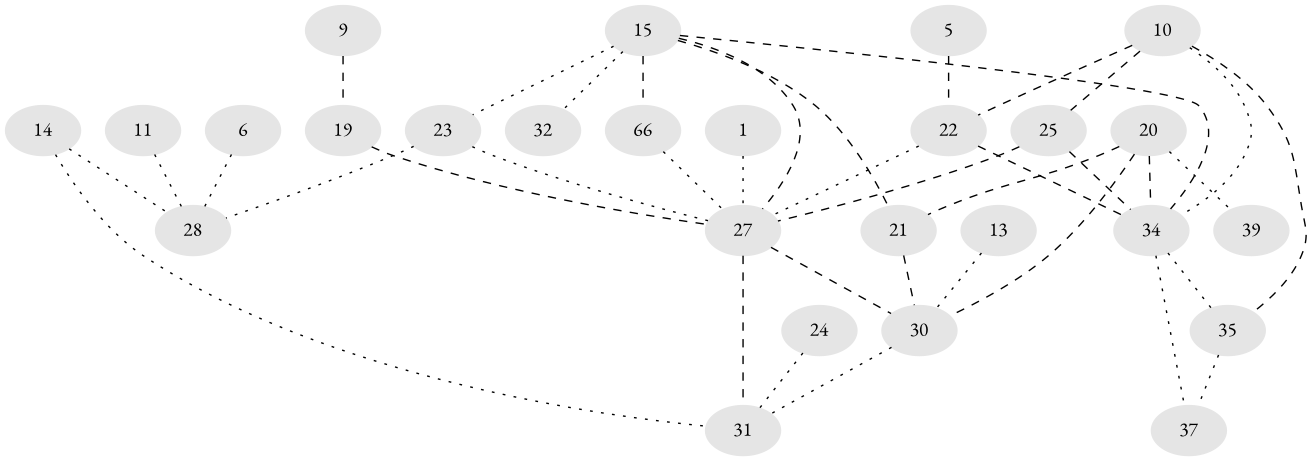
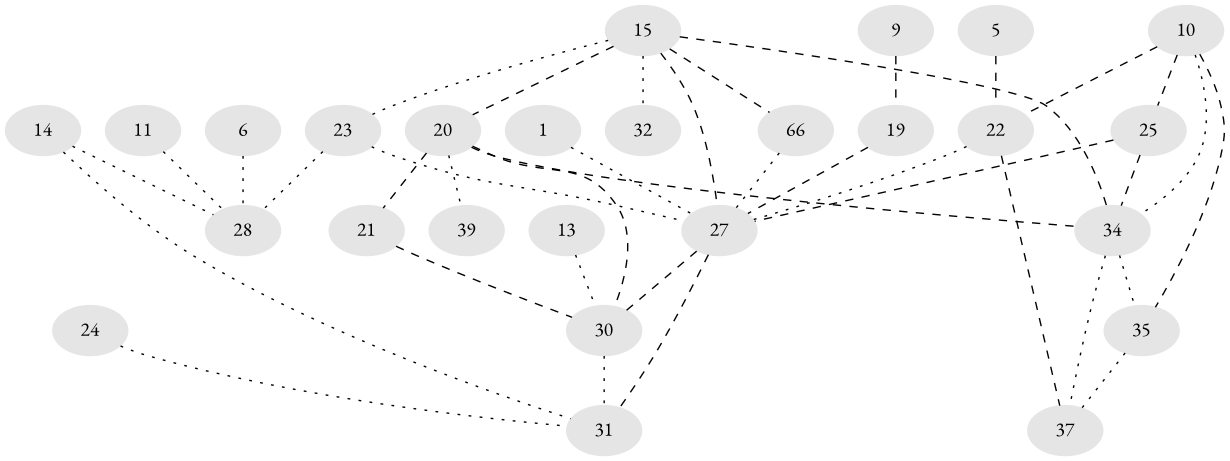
(804, 97) -> (543, 81)
(1054, 182) -> (1031, 281)
